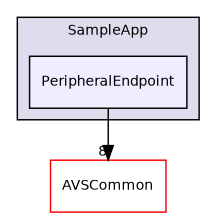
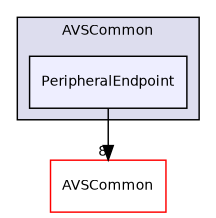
(108, 31) -> (108, 31)
